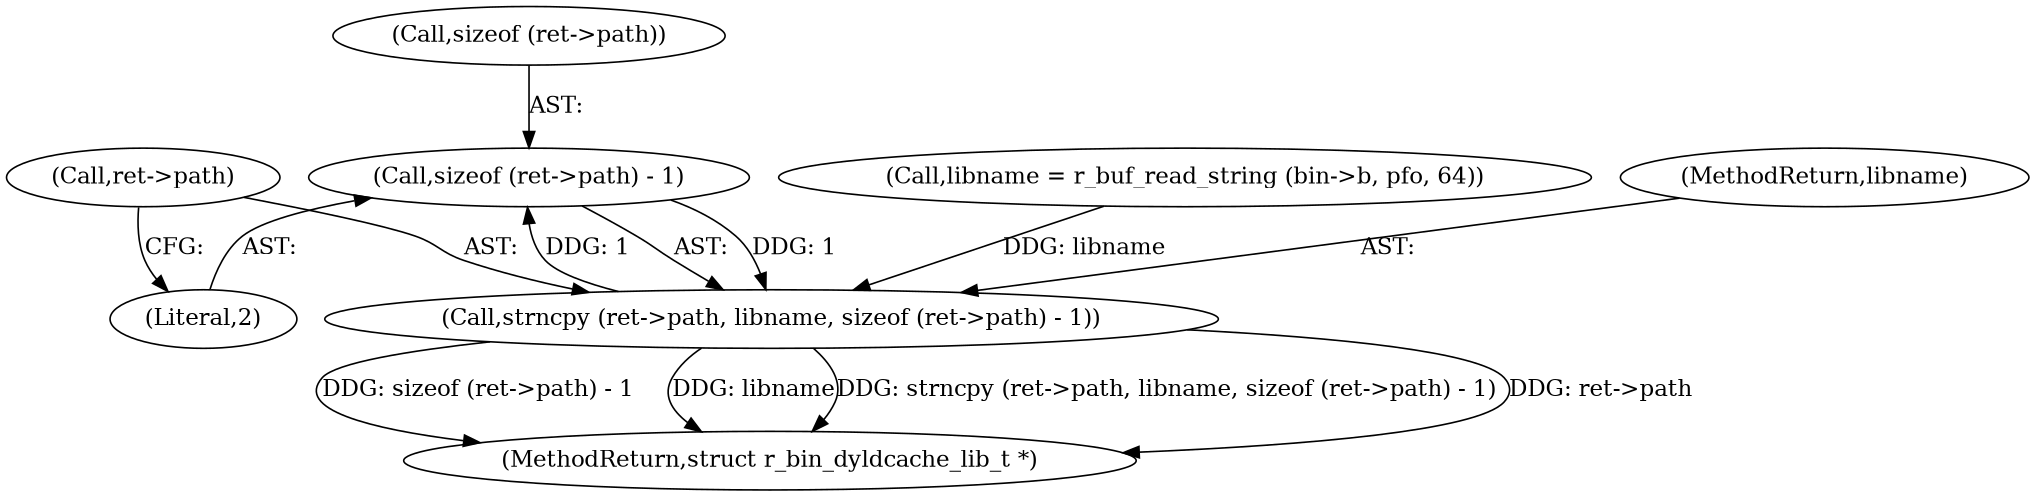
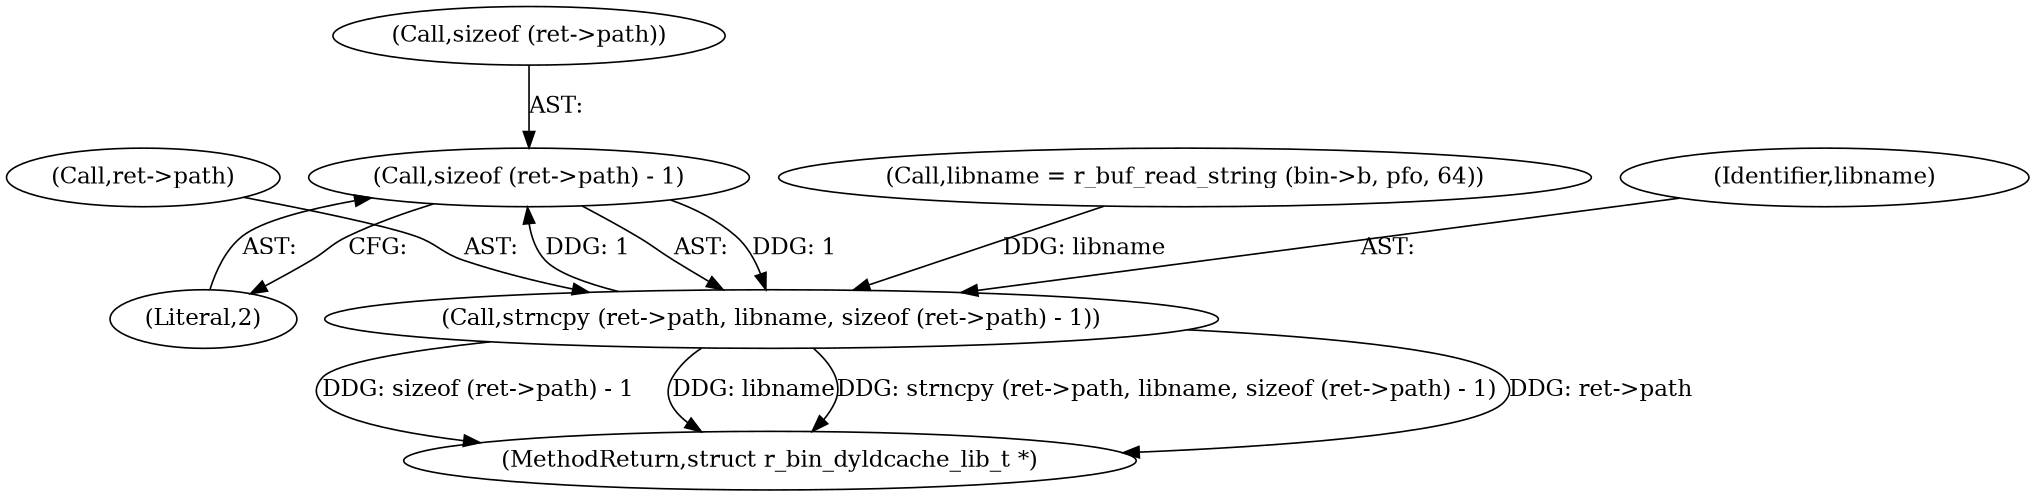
(1825, 177) -> (1825, 177)
(140, 245) -> (346, 237)
